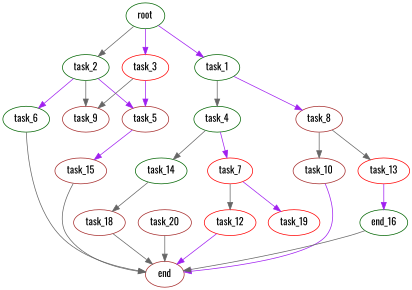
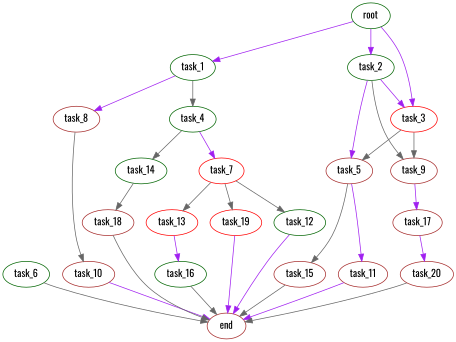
(119, 39) -> (371, 38)
(145, 90) -> (385, 143)
(59, 91) -> (390, 91)
(116, 143) -> (338, 223)
(348, 143) -> (199, 194)
(259, 194) -> (228, 193)
(230, 223) -> (300, 223)
(384, 223) -> (181, 274)
none -> (418, 223)
none -> (232, 271)
none -> (363, 274)
